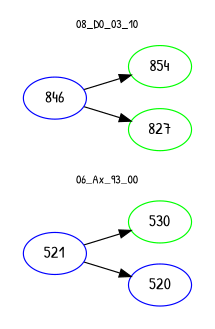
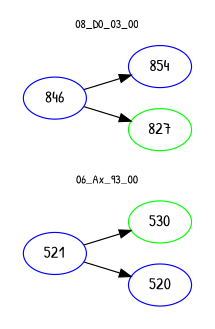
(107, 25) -> (107, 25)
(160, 67) -> (160, 67)
